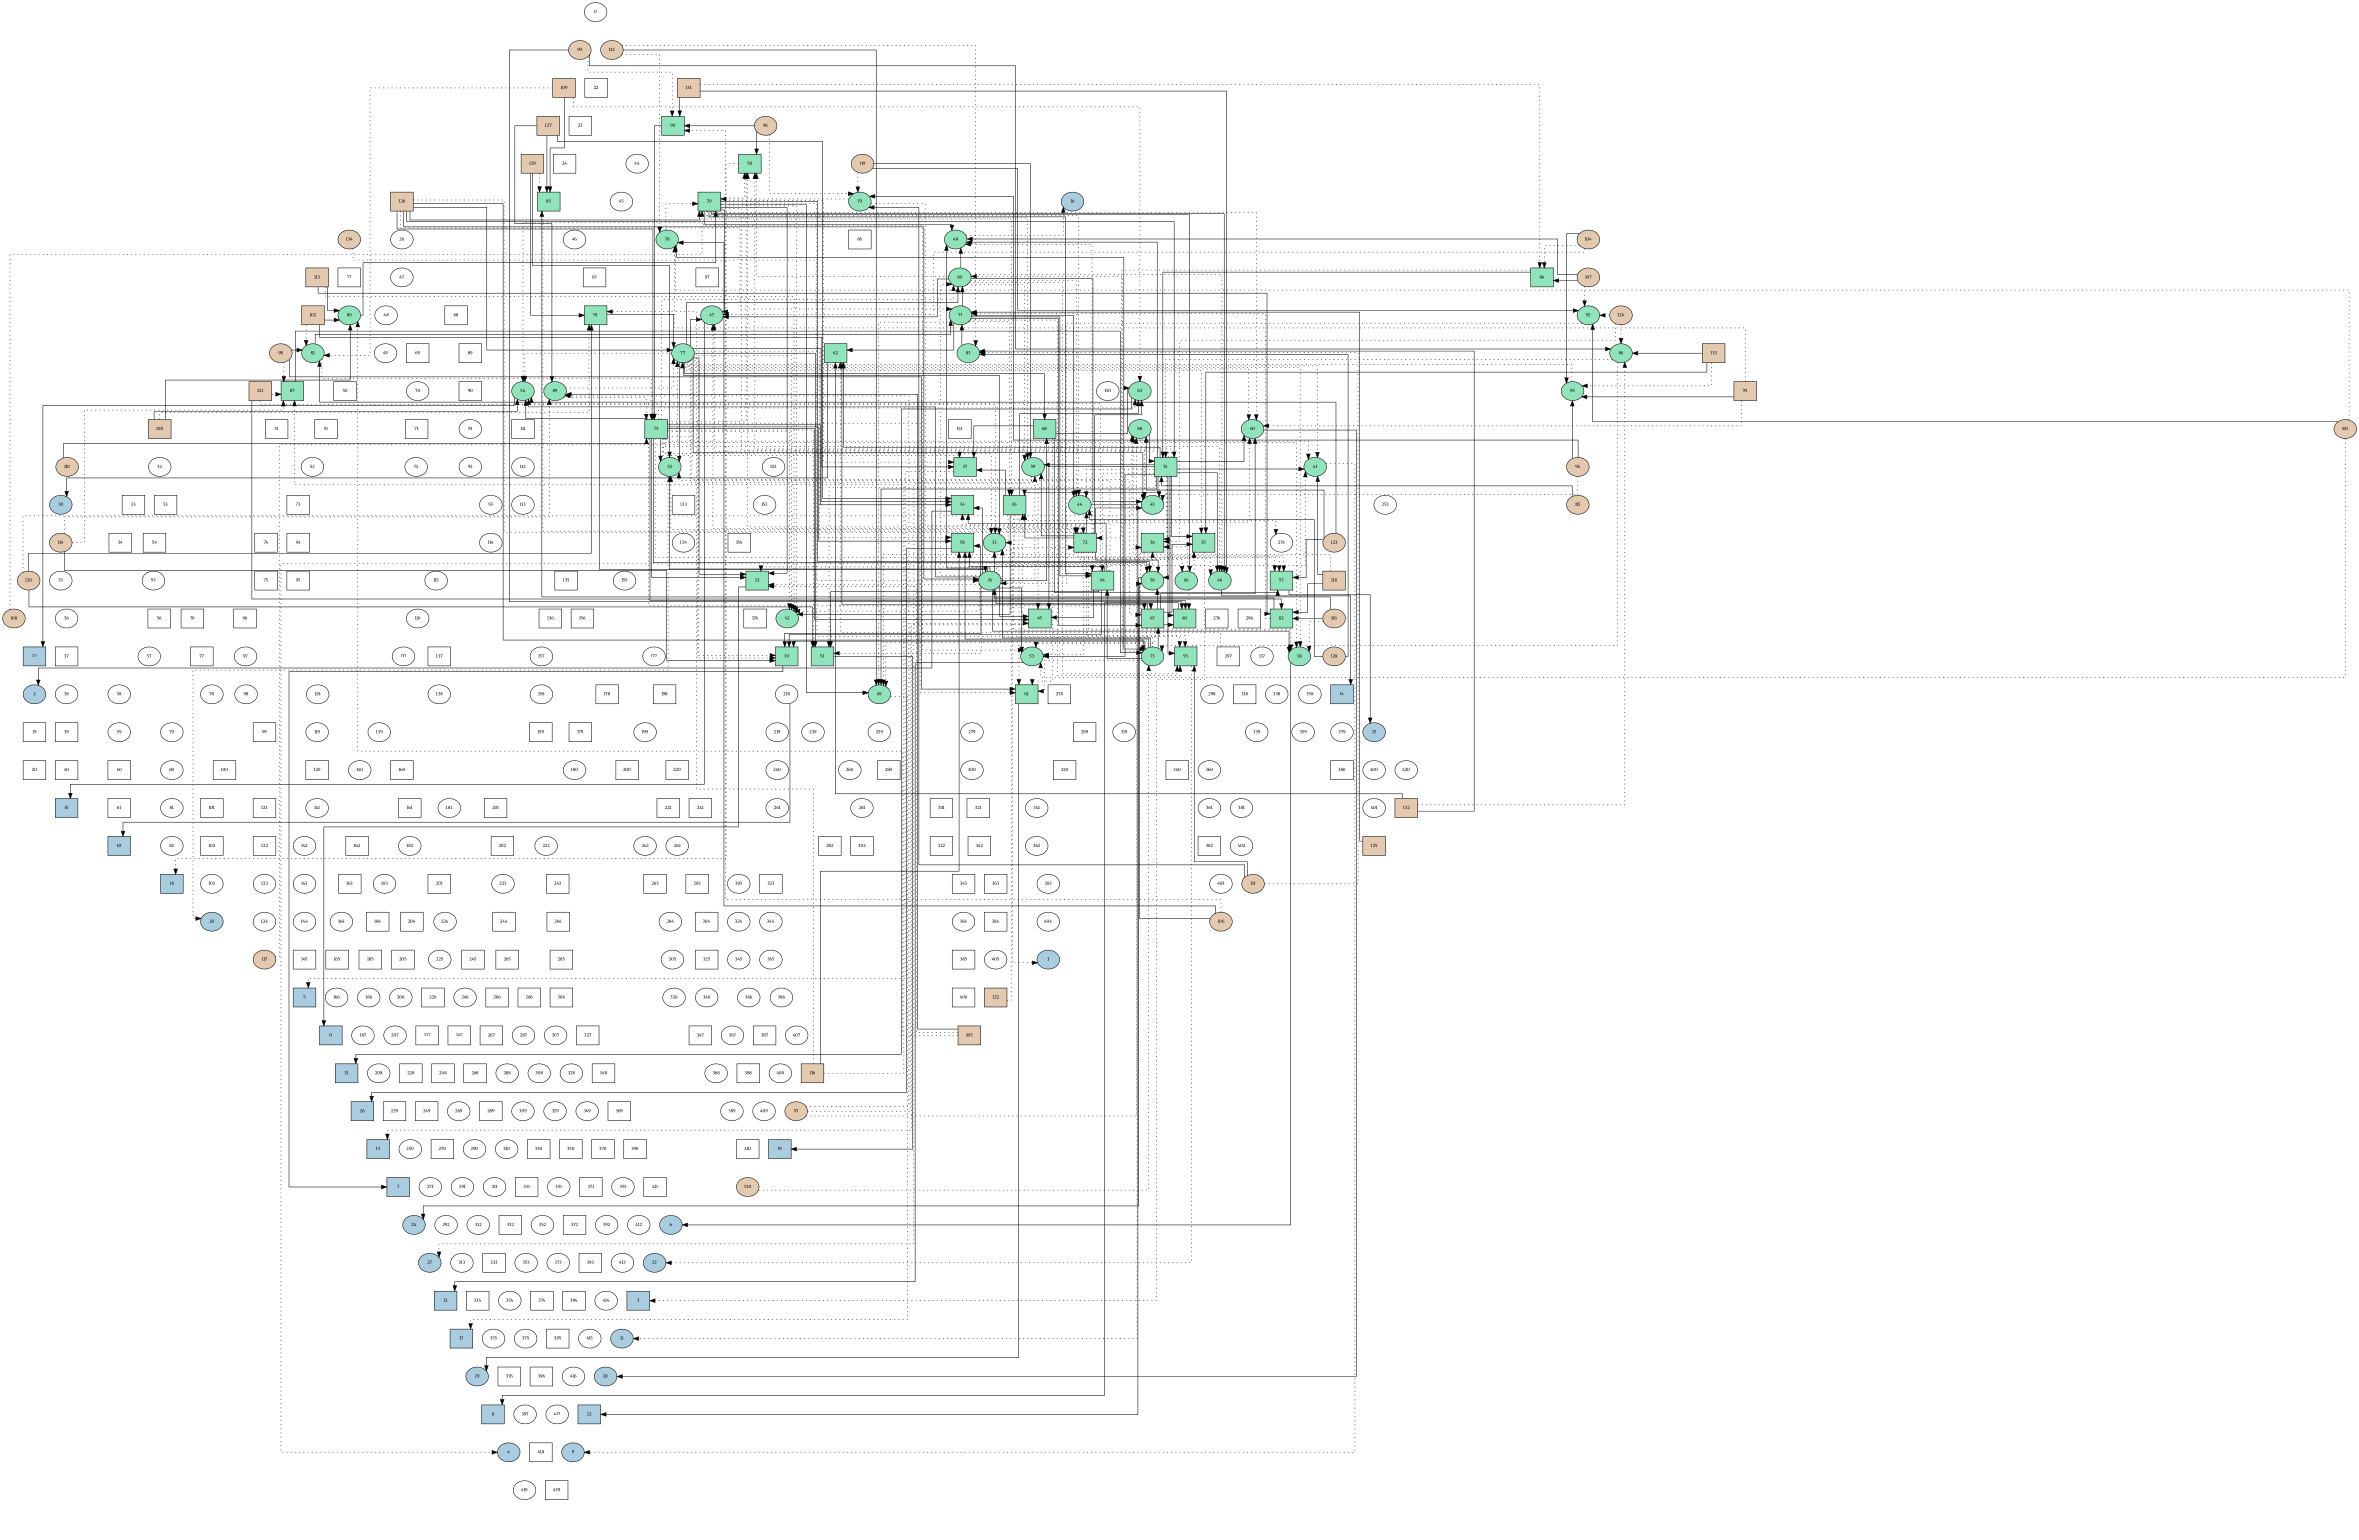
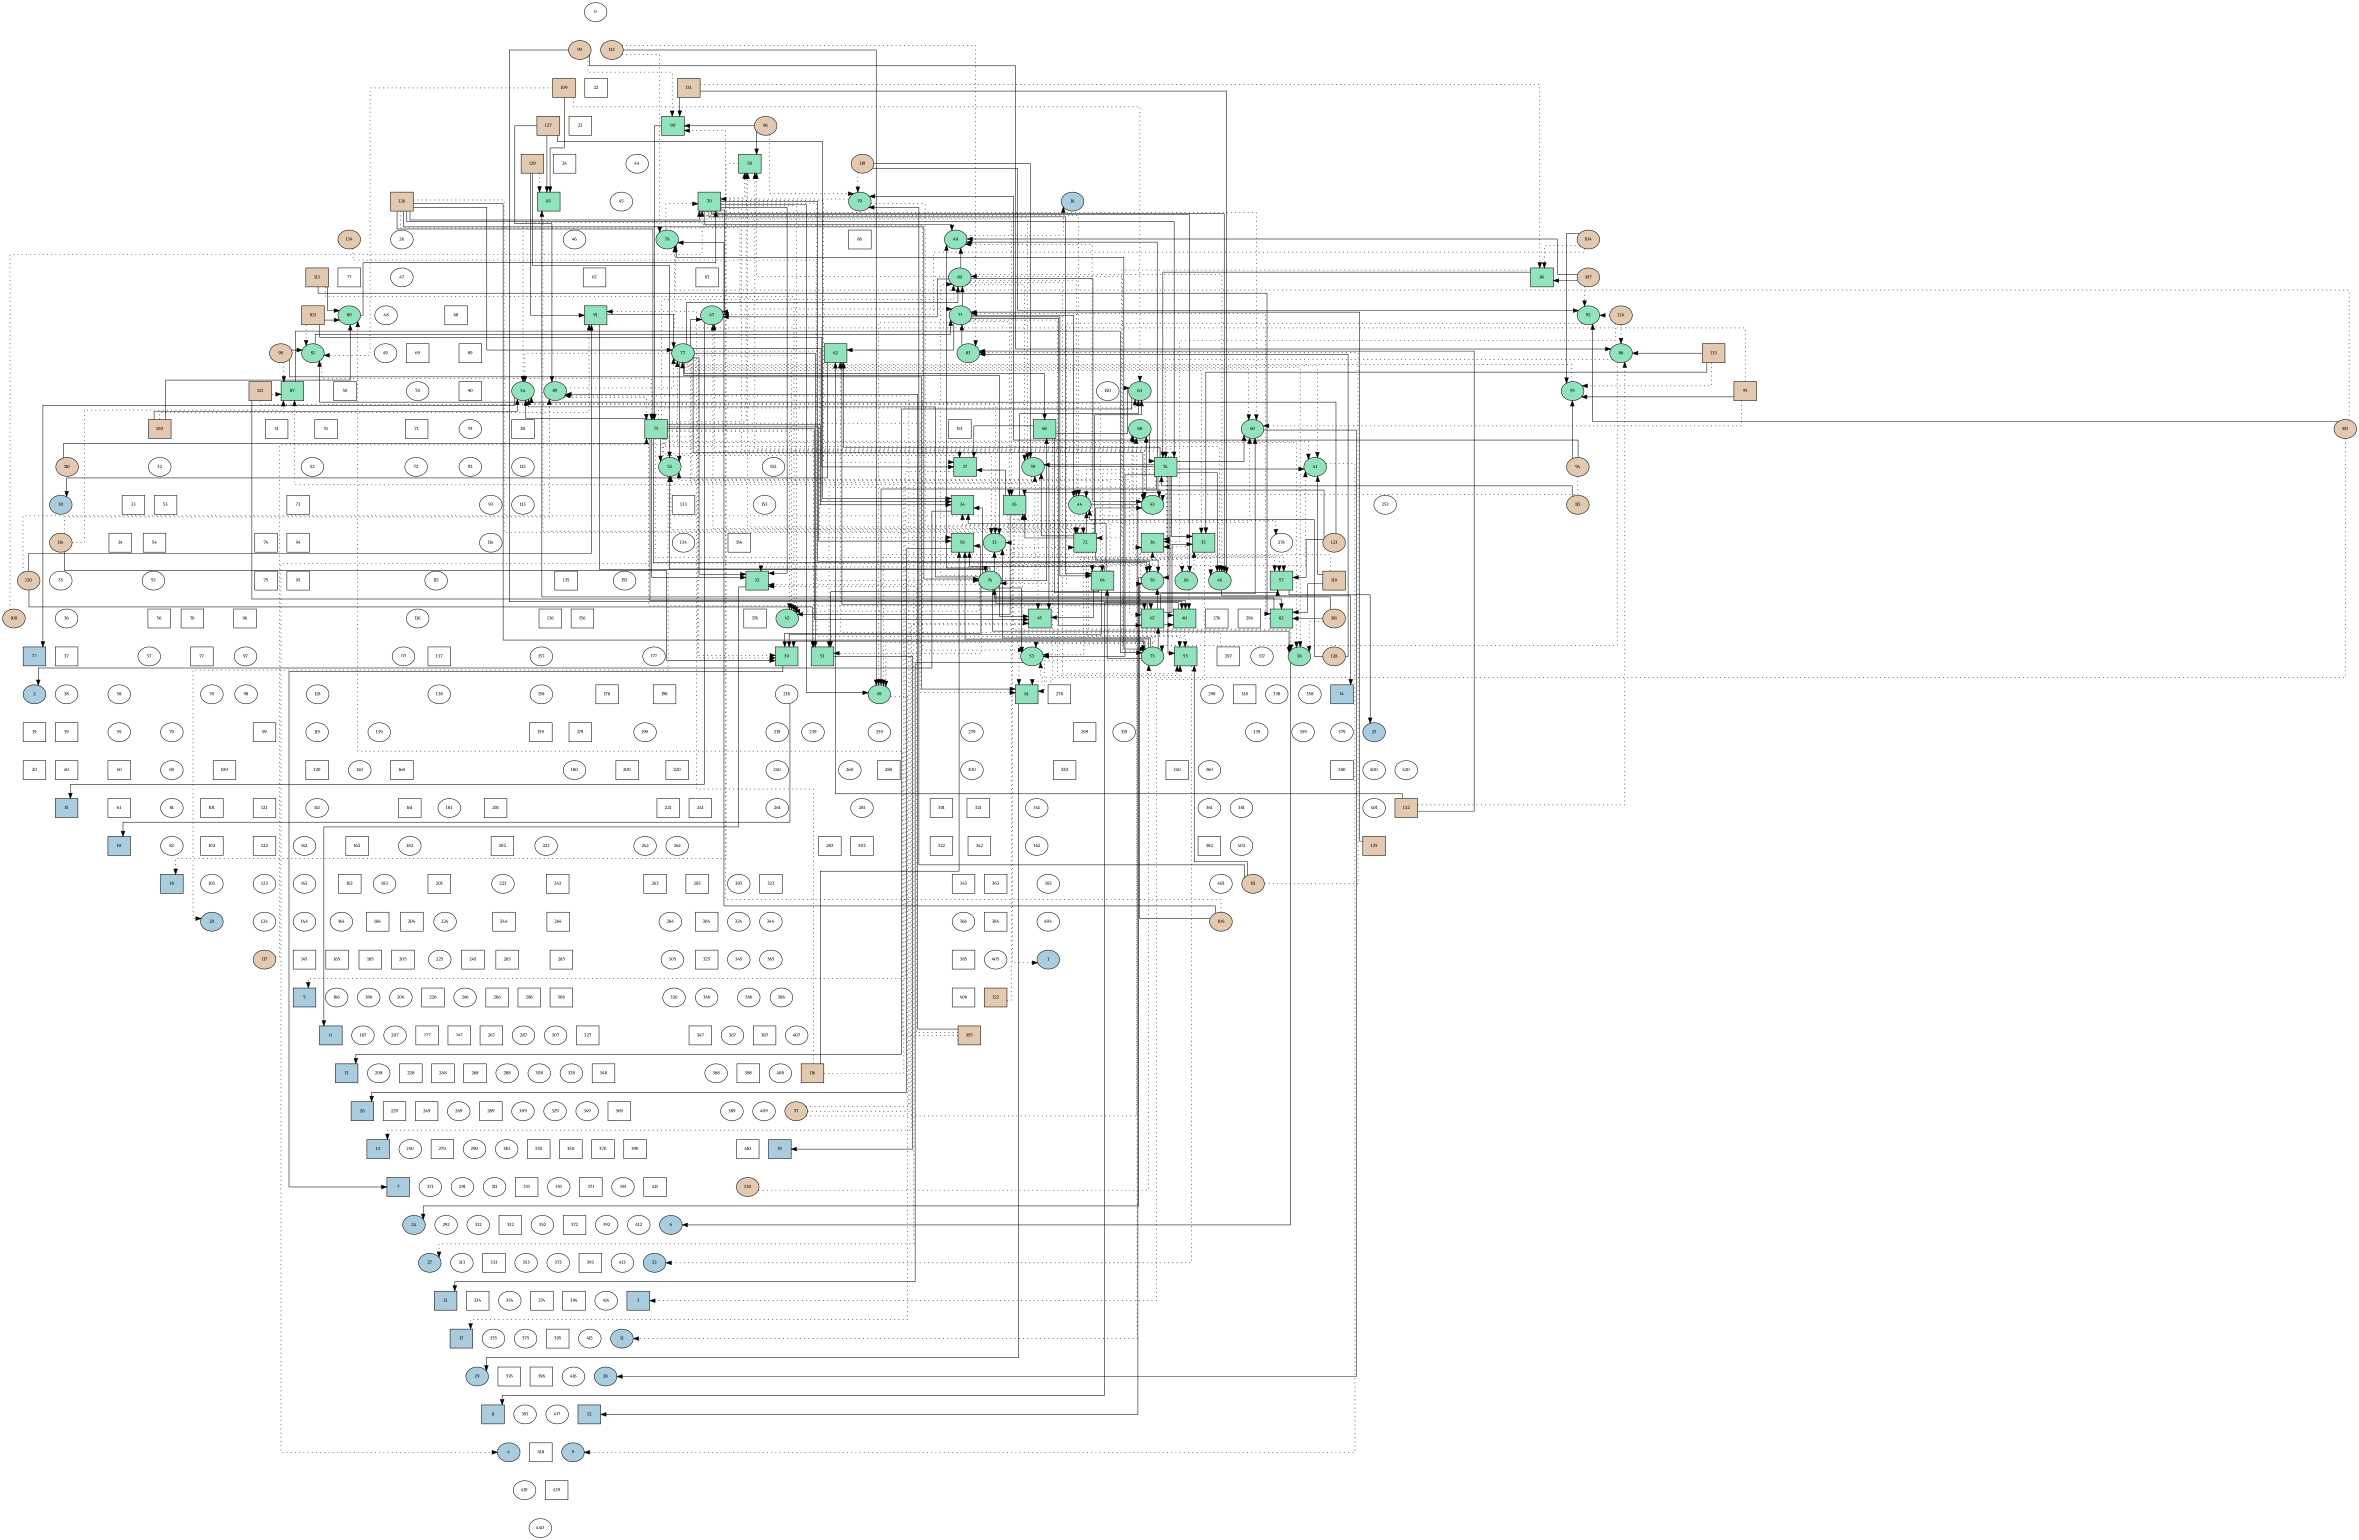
none -> (540, 1528)
